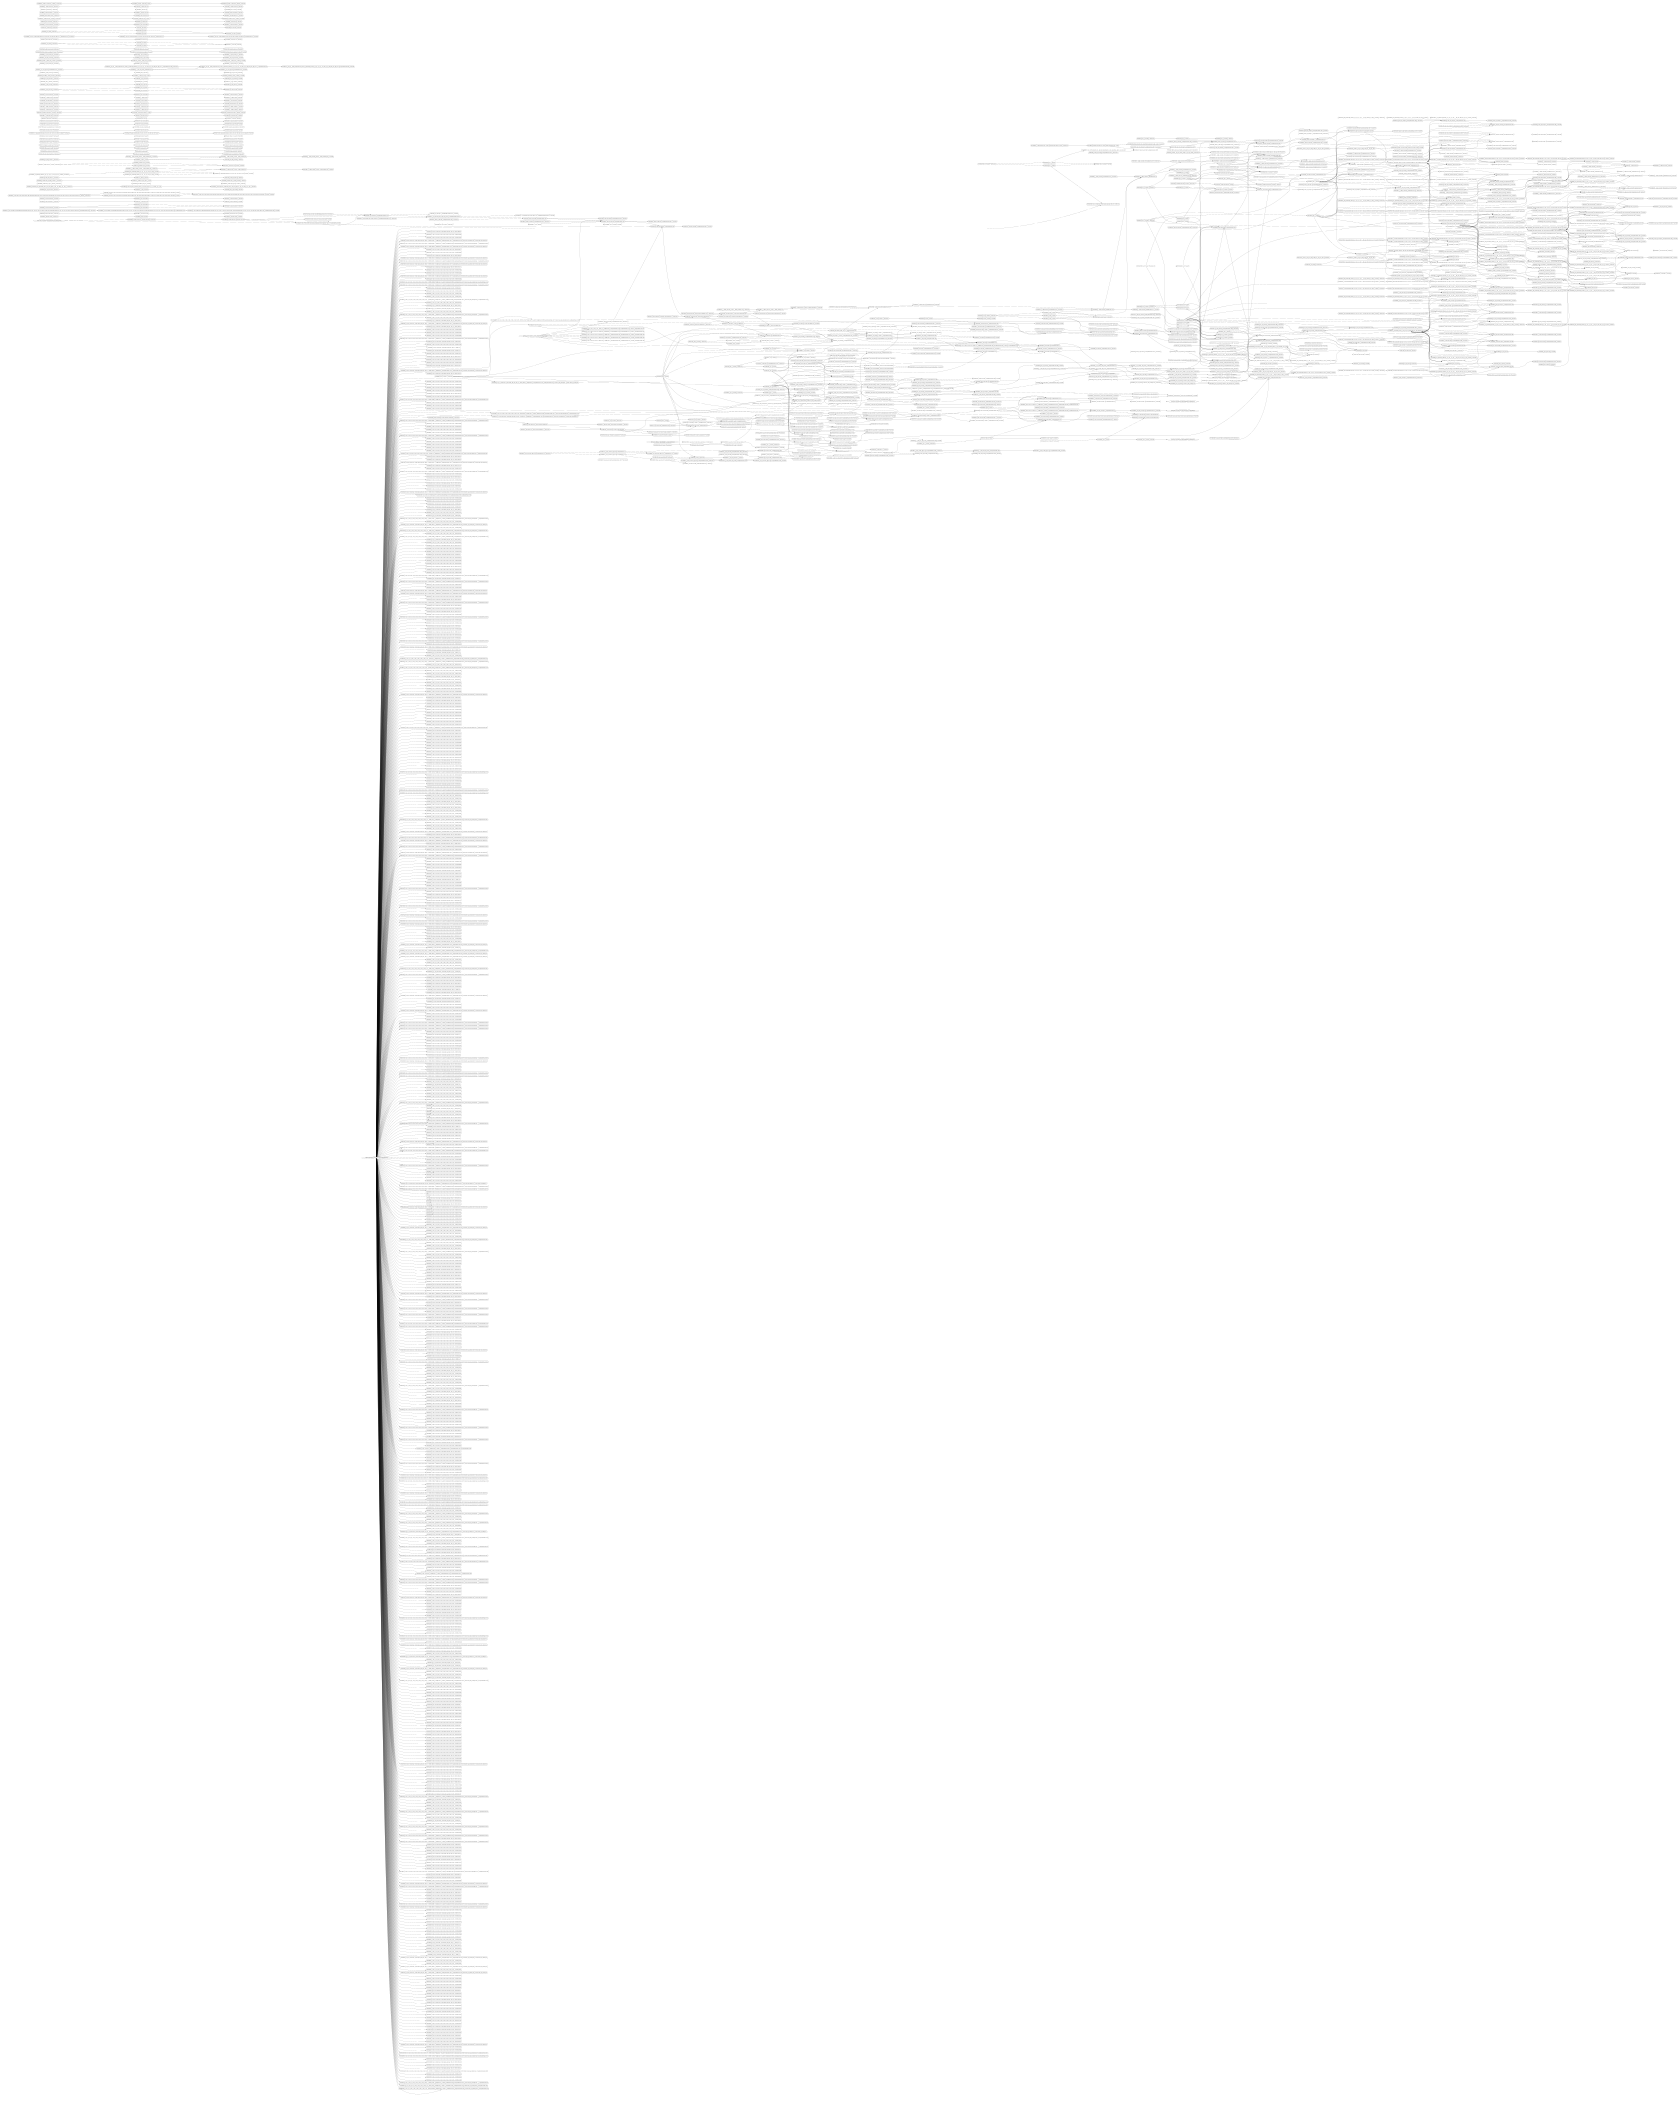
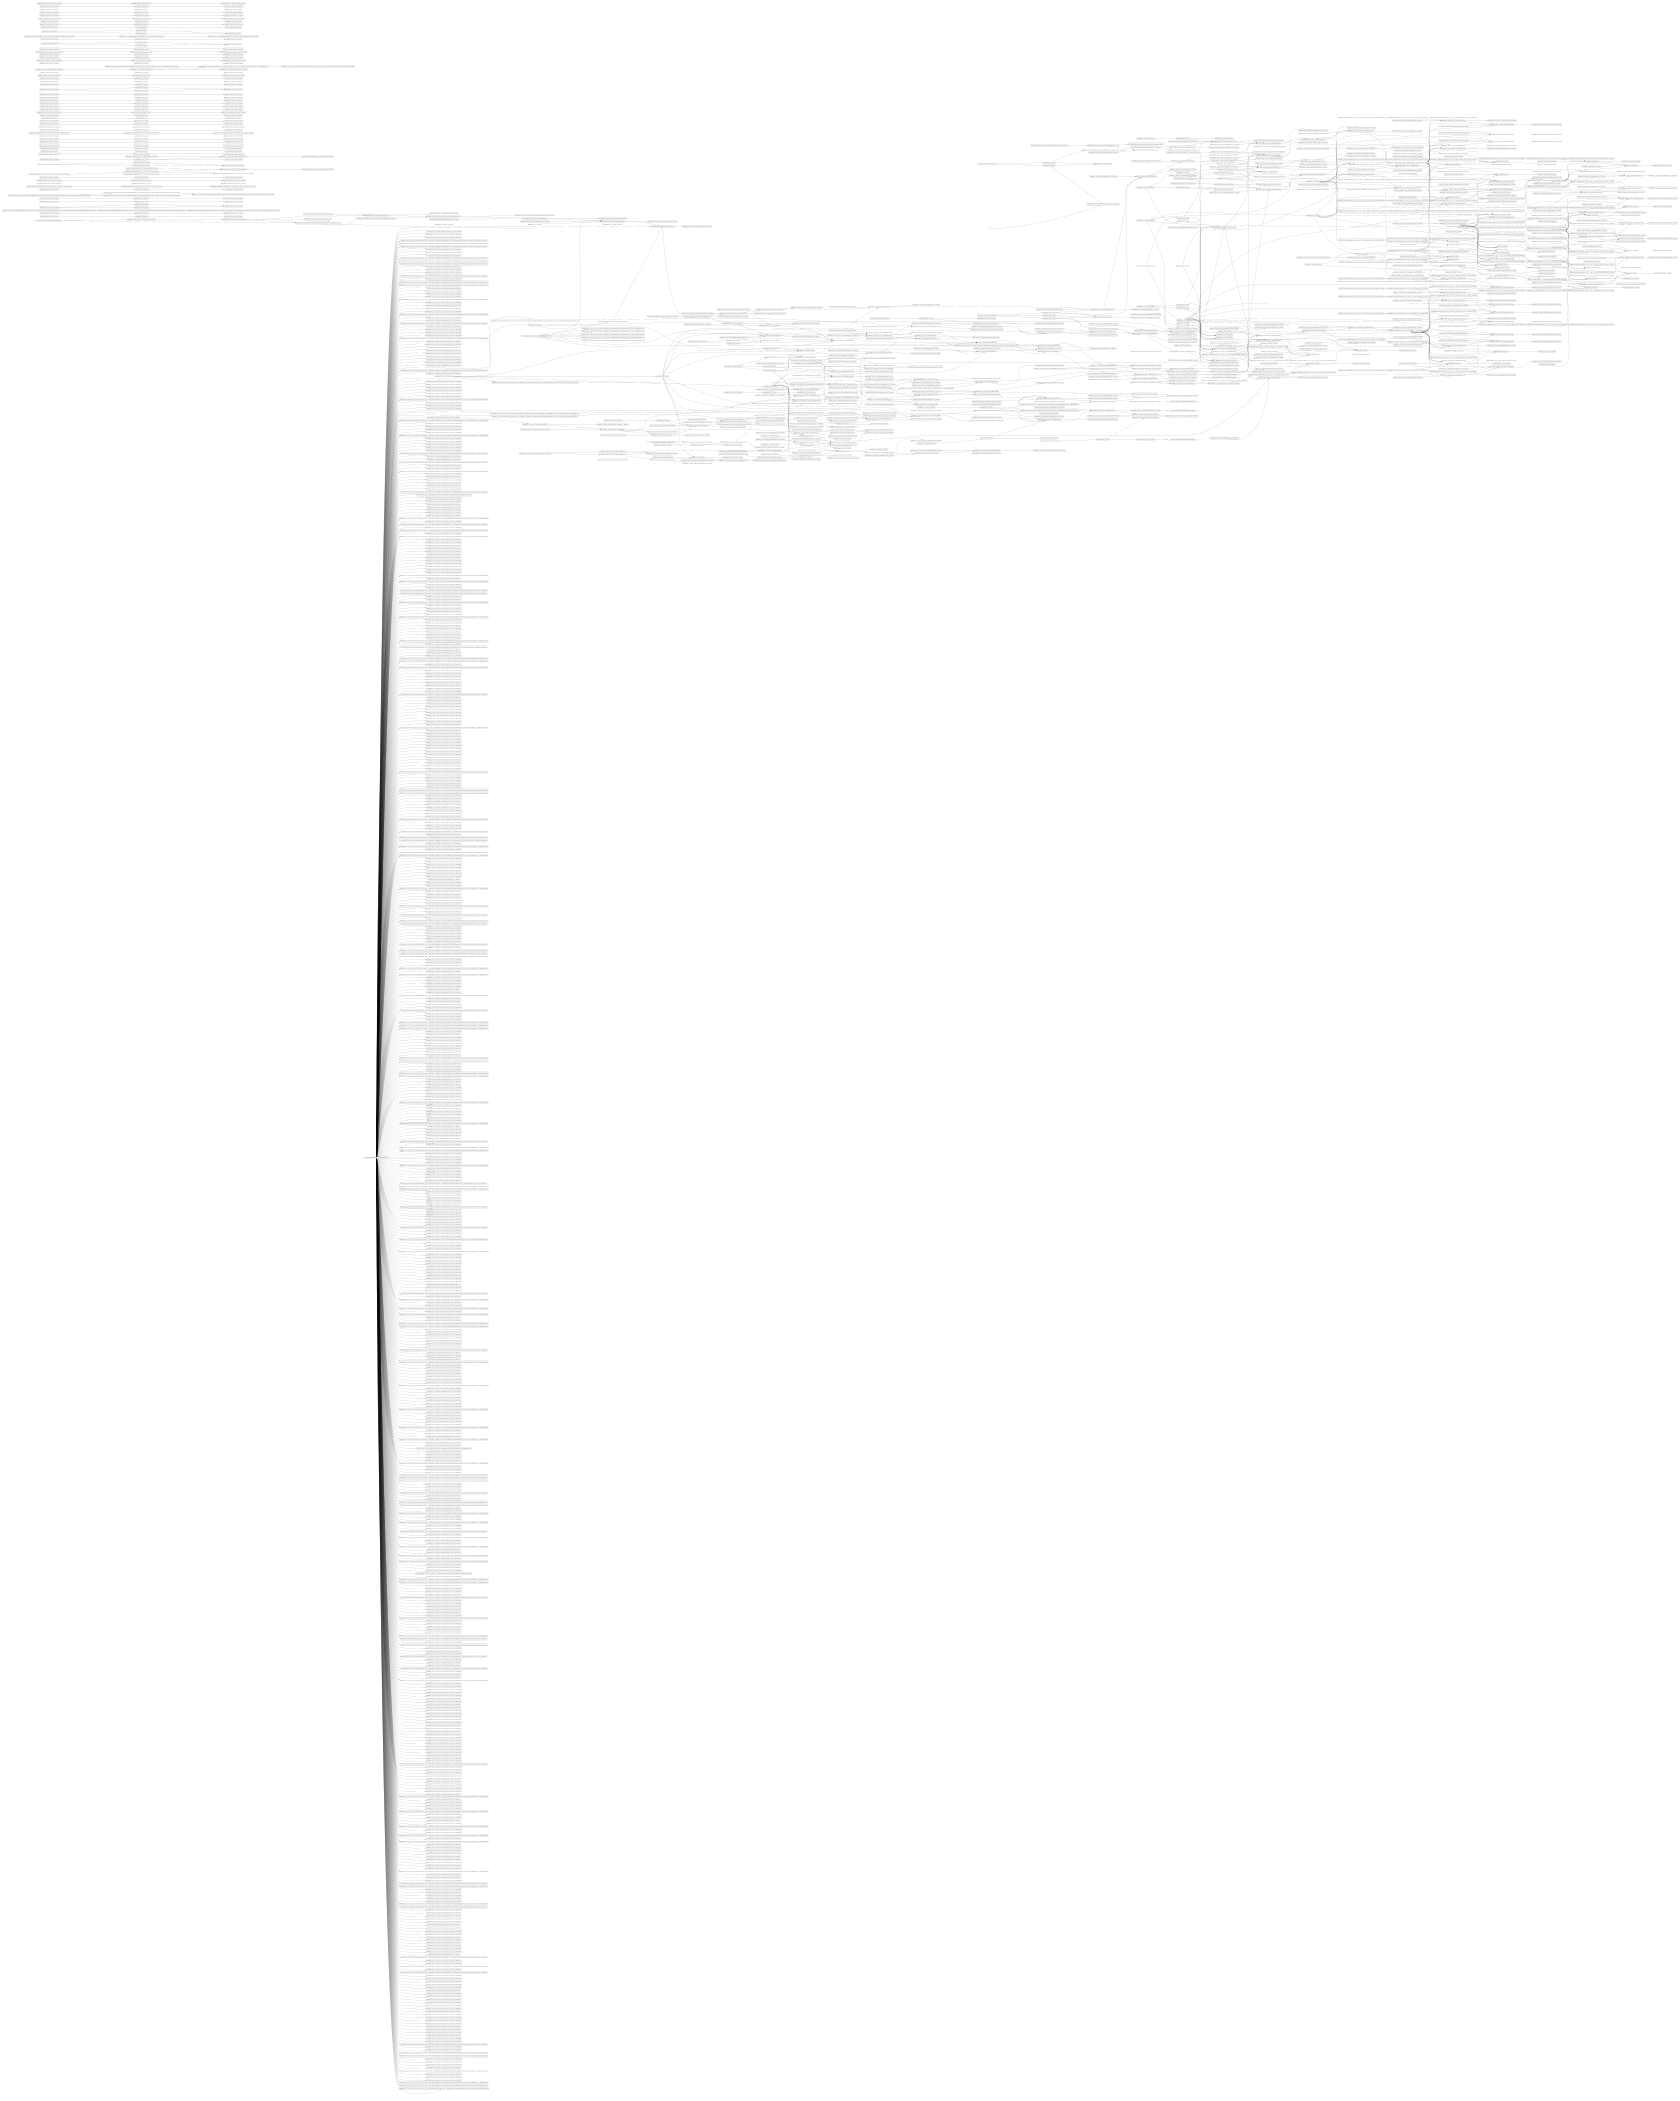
none -> (1502, 361)
